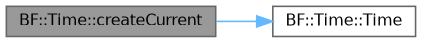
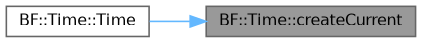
(236, 21) -> (170, 21)
